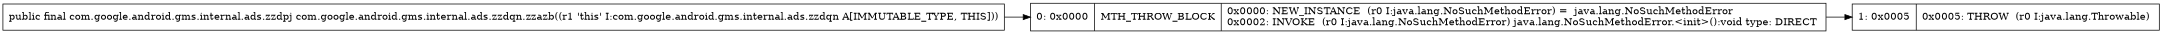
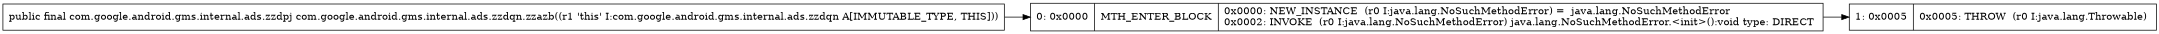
(1158, 17) -> (1156, 17)
